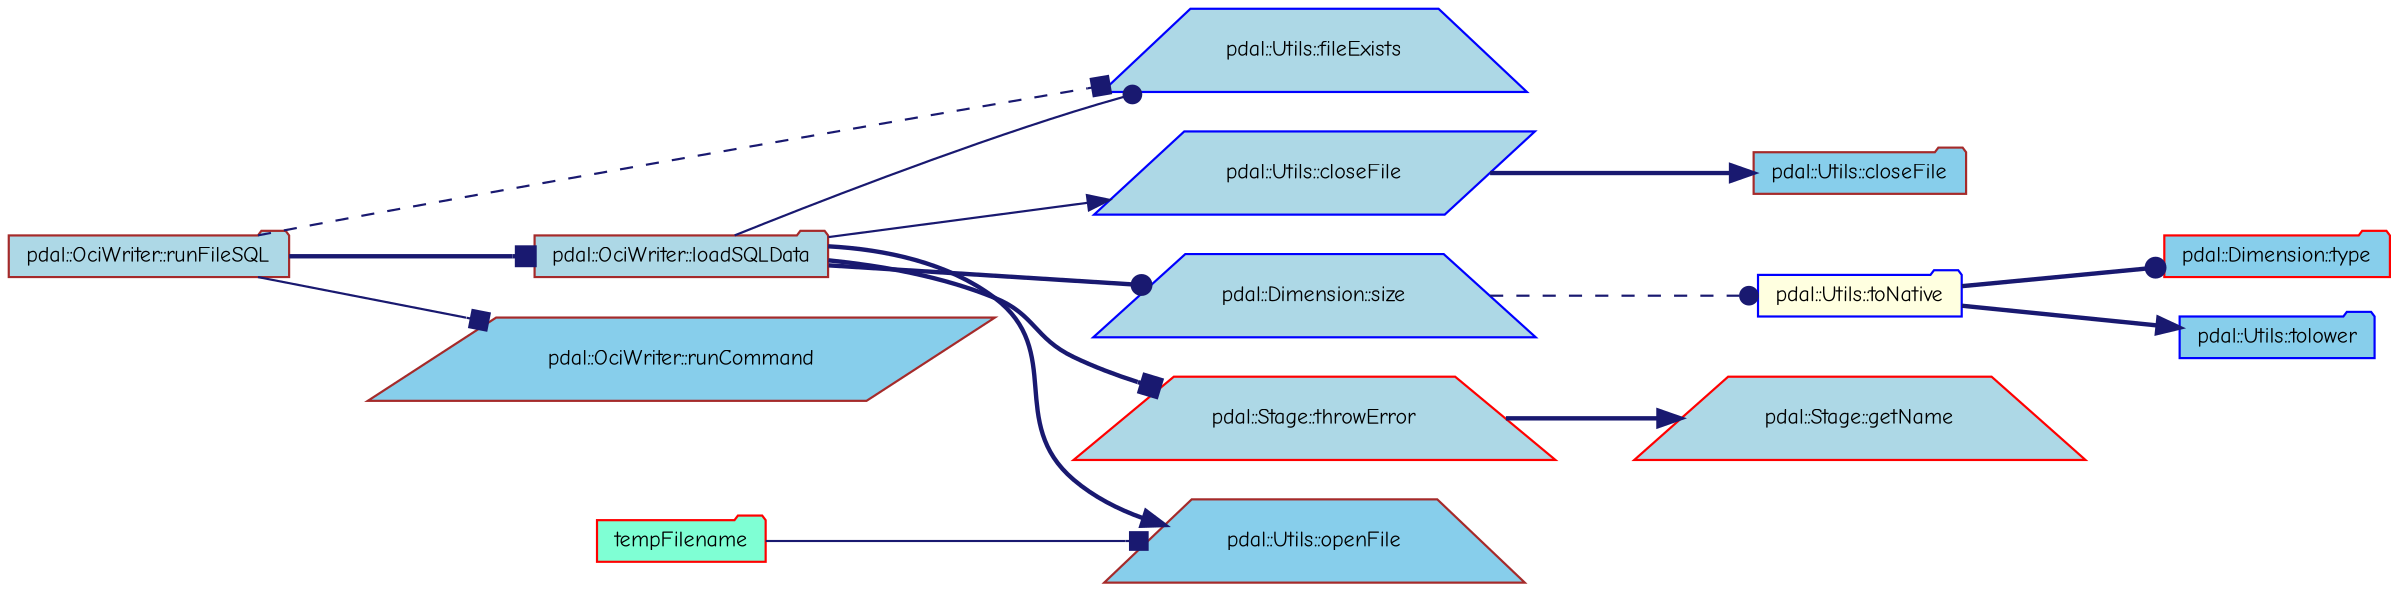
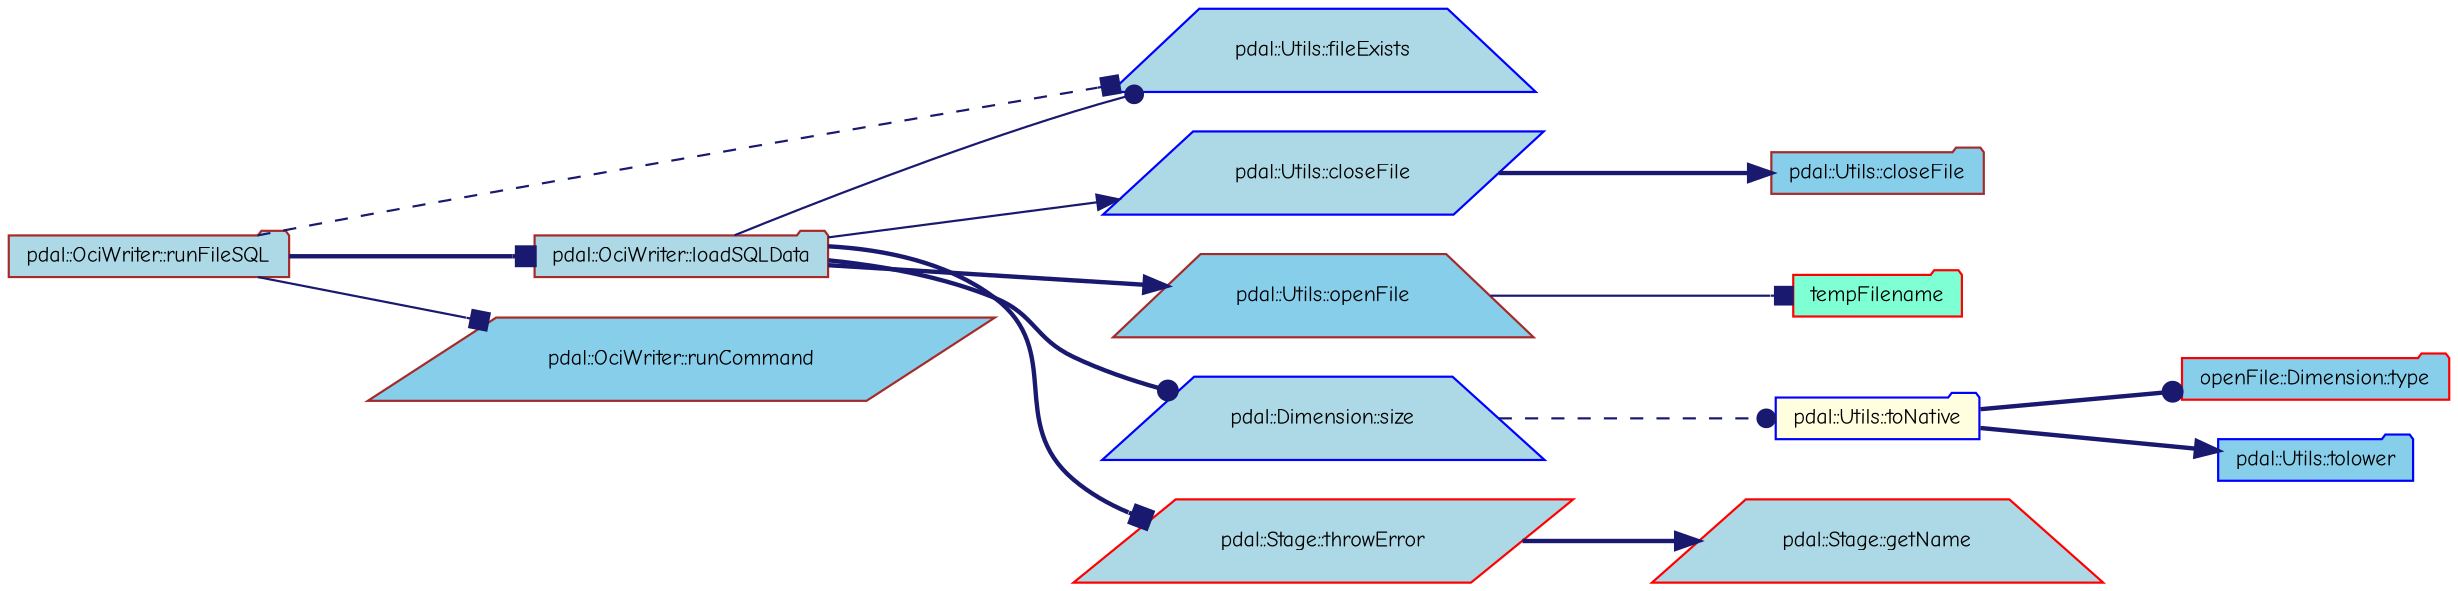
(2277, 256) -> (2316, 379)
(1314, 418) -> (1323, 541)
(946, 541) -> (1630, 296)
